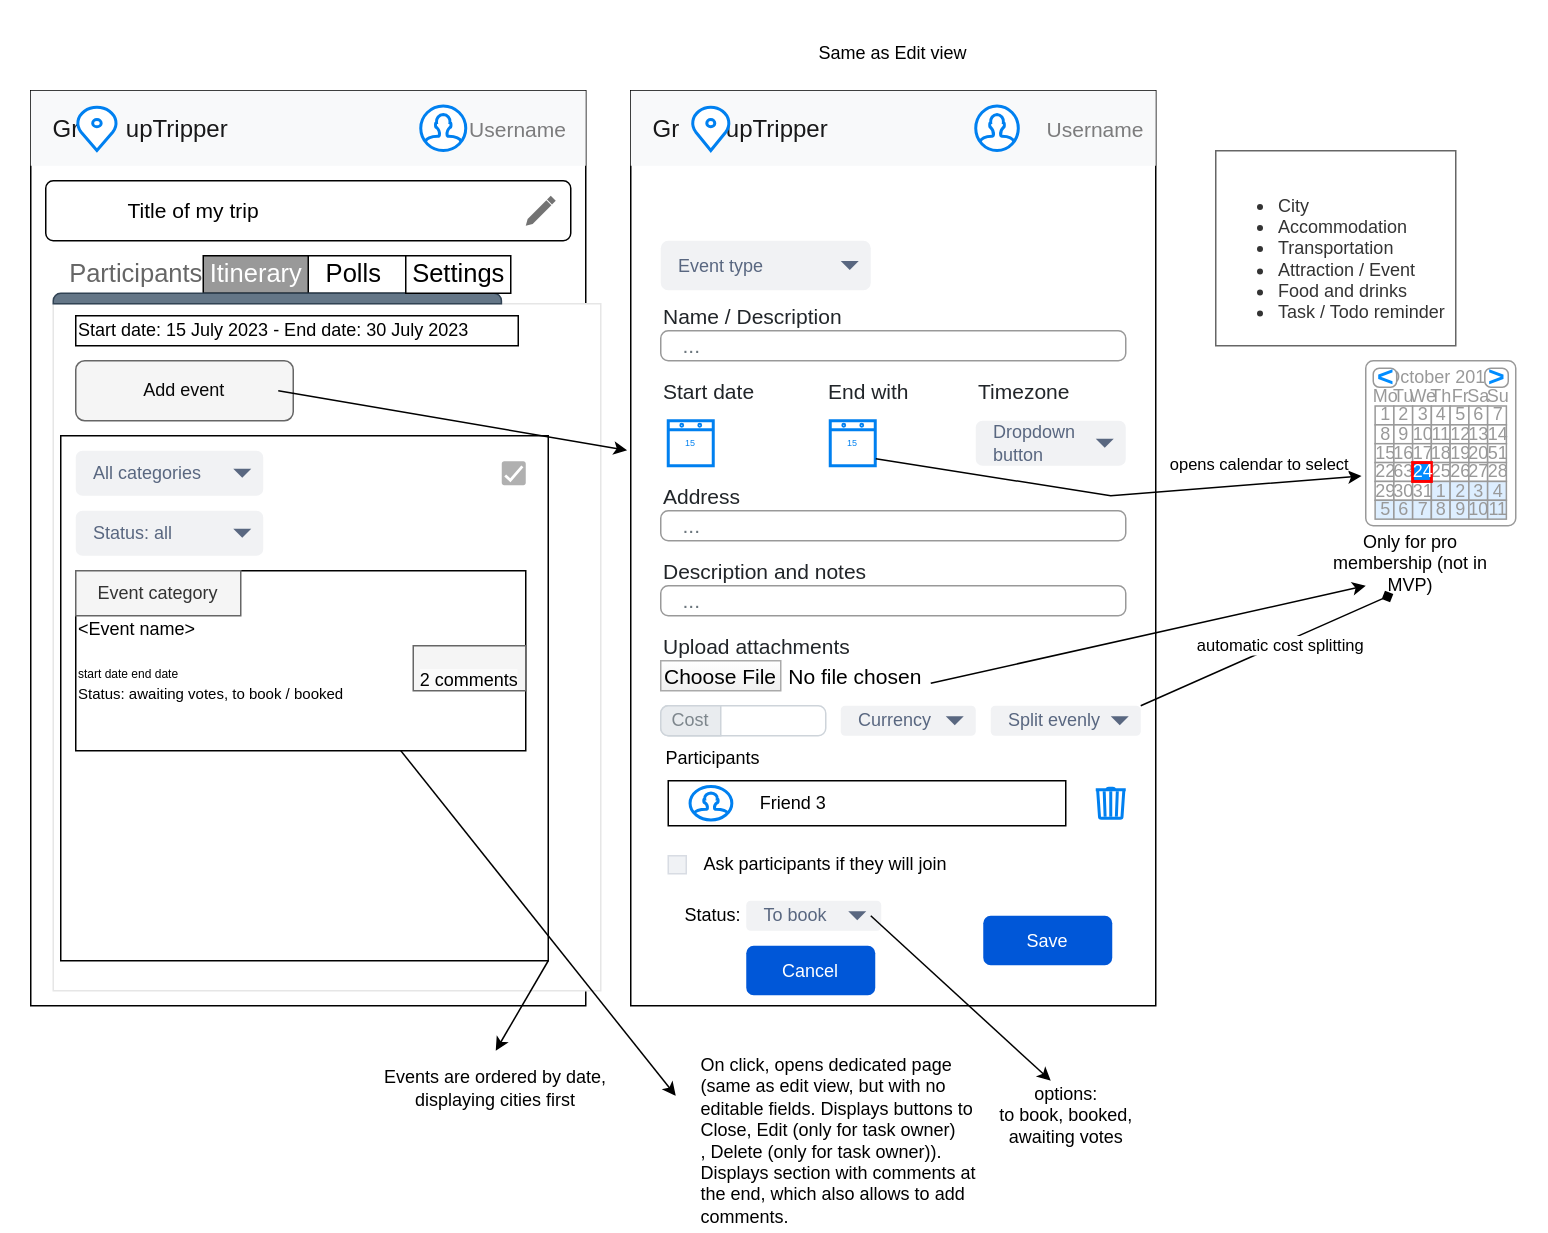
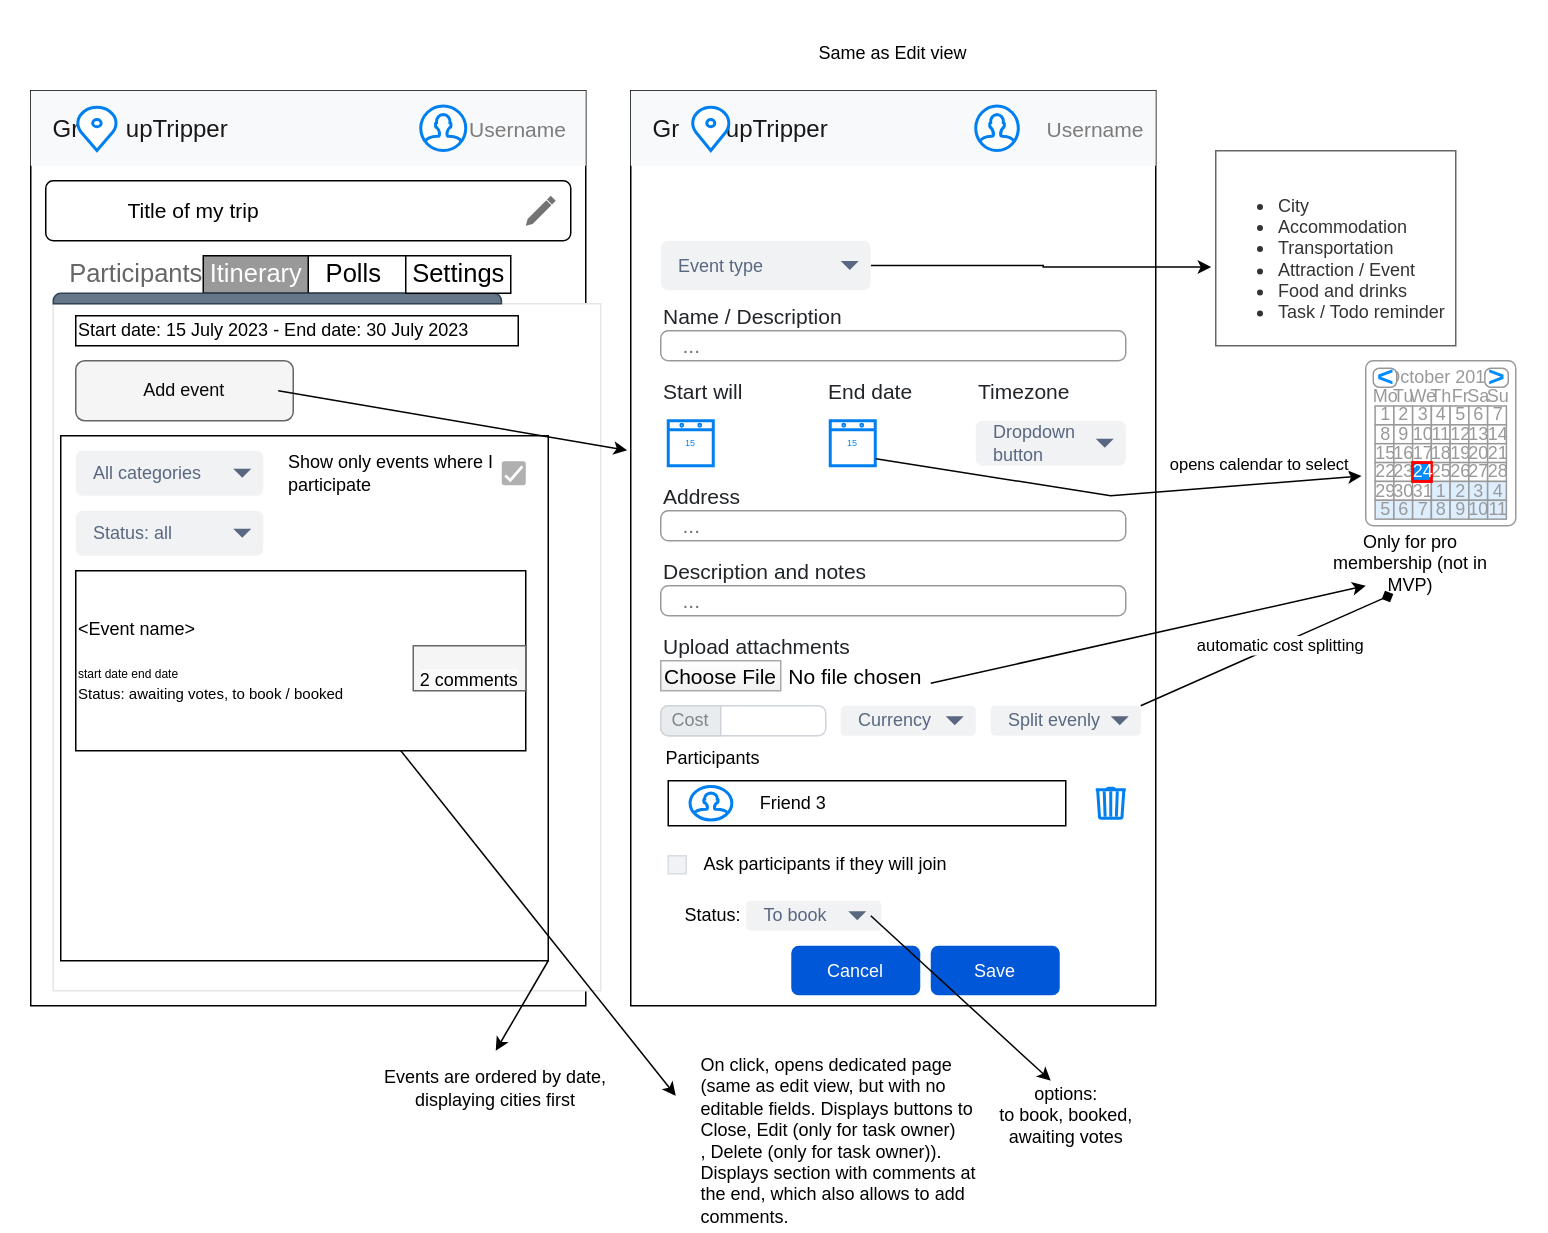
none -> (1036, 266)
(719, 392) -> (711, 392)
(870, 392) -> (872, 392)
(1499, 454) -> (1499, 454)
(1404, 472) -> (1404, 472)
none -> (391, 473)
(158, 593) -> none
(1048, 941) -> (995, 971)
(811, 971) -> (856, 971)
